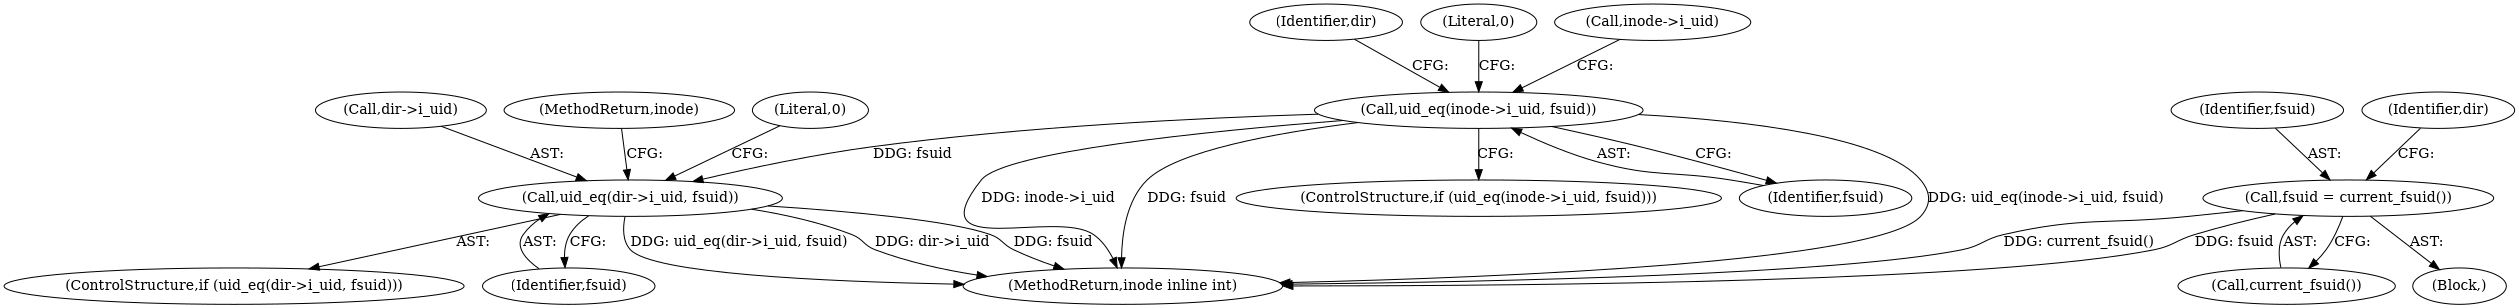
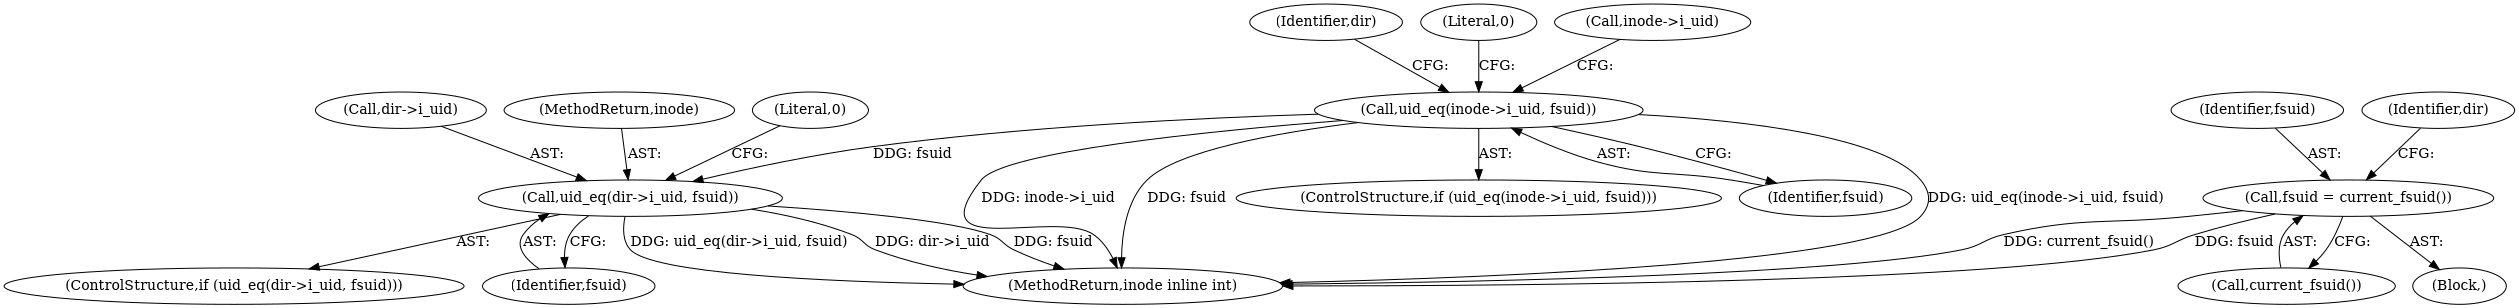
(647, 154) -> (647, 154)
(1498, 154) -> (1498, 154)
